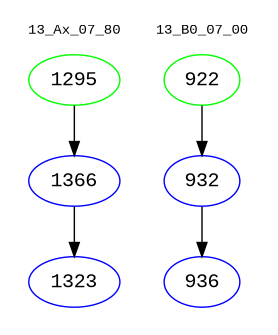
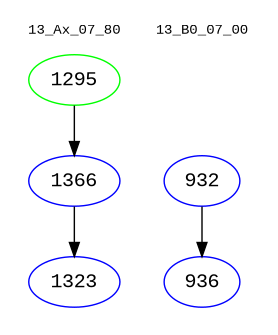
(202, 80) -> none
